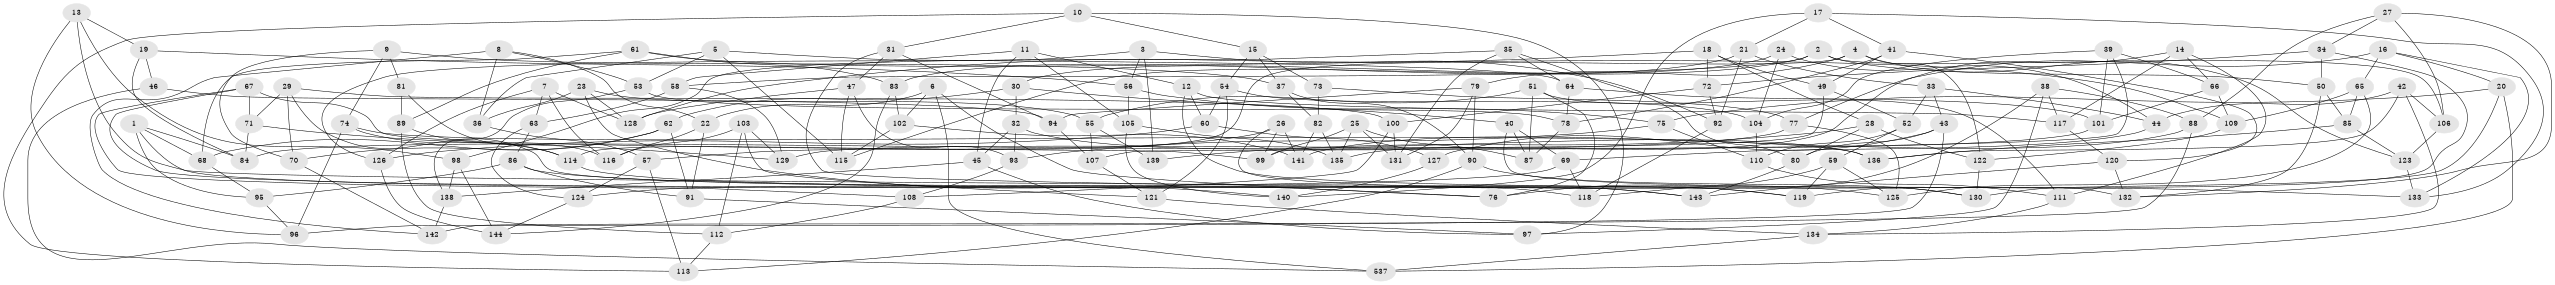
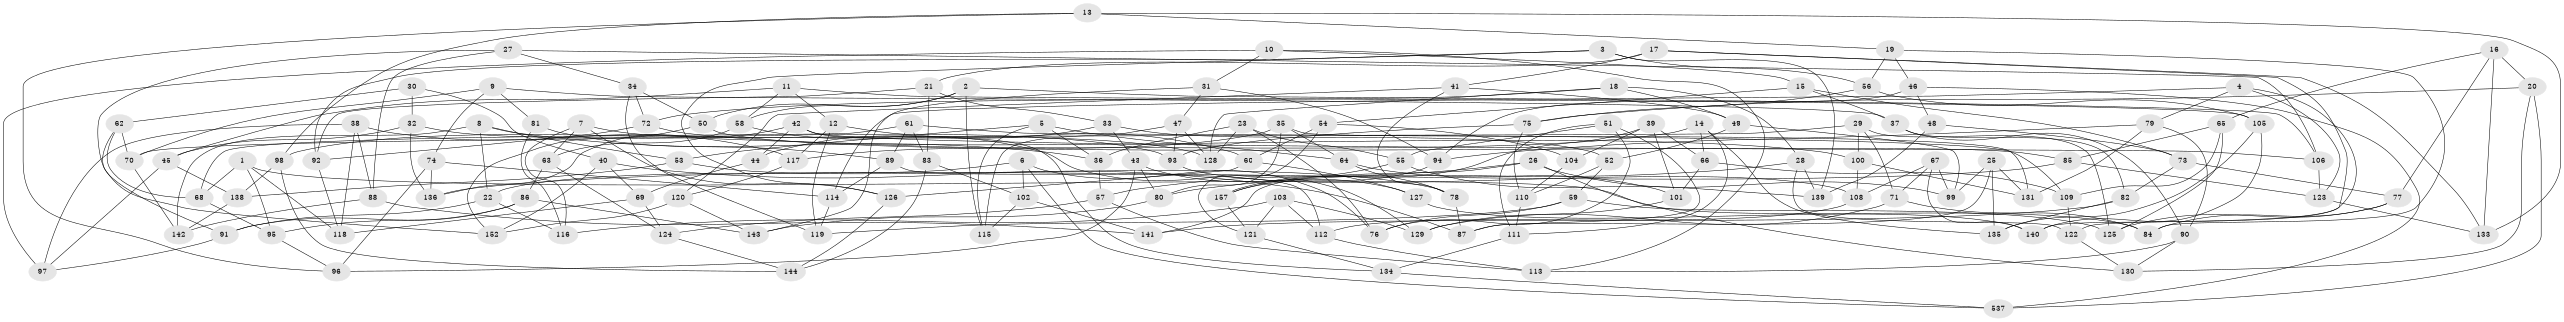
(1781, 50) -> none
none -> (1932, 124)
(1093, 161) -> (1222, 198)
(2126, 198) -> (492, 235)
